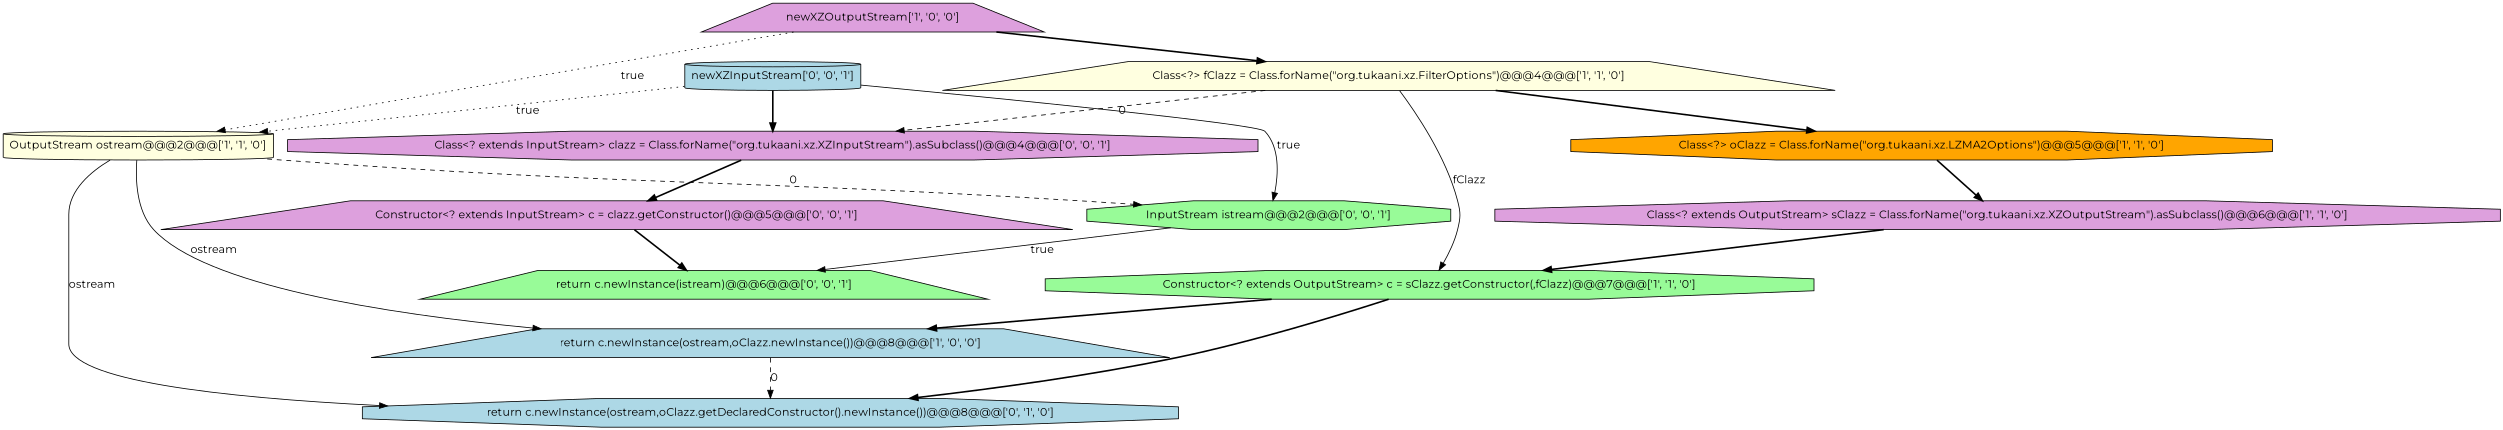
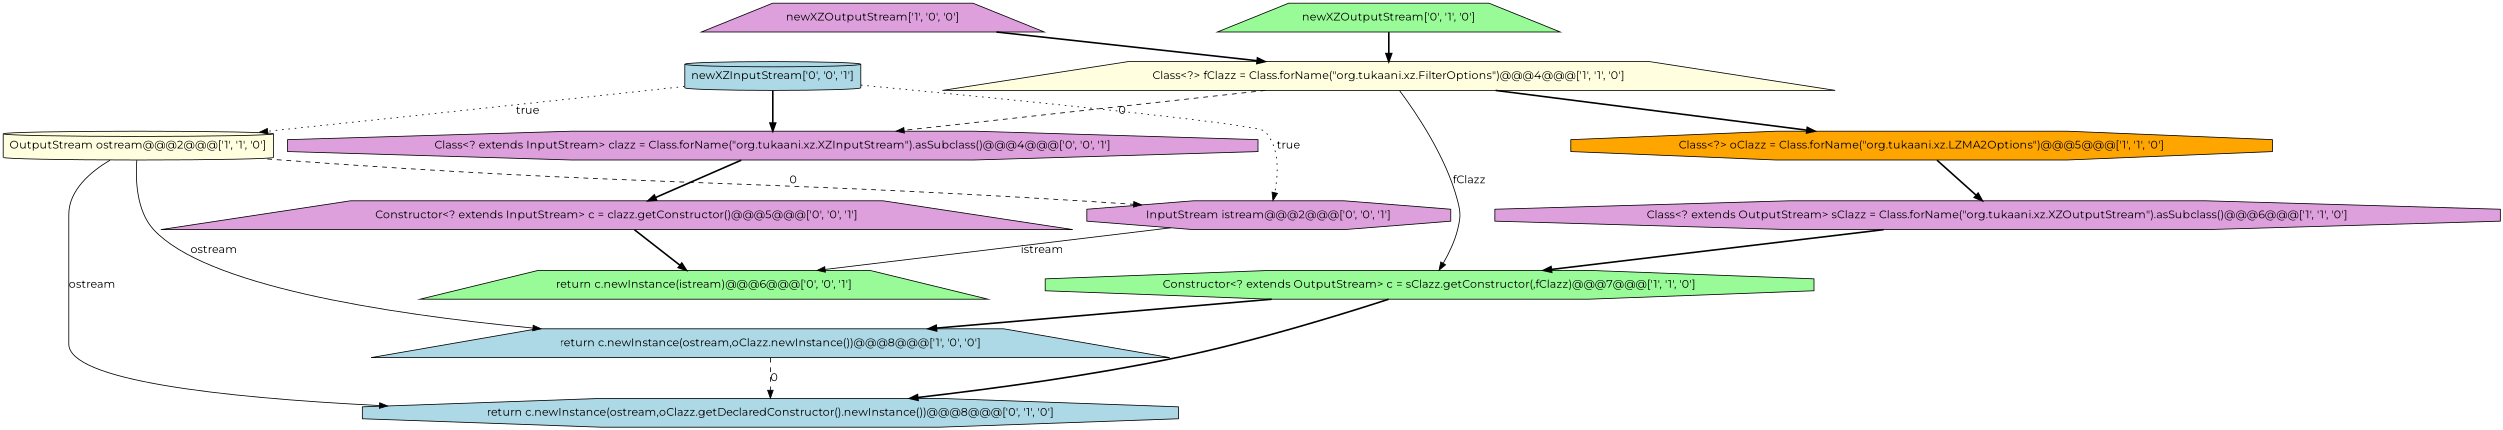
none -> (1389, 18)
(509, 81) -> none
(1072, 106) -> (1072, 106)
(1269, 215) -> (1269, 215)
(1042, 250) -> (1042, 250)
